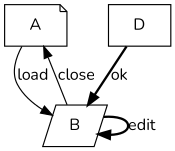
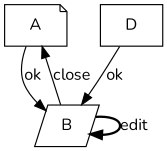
(111, 71) -> (104, 71)
(33, 76) -> (33, 76)
